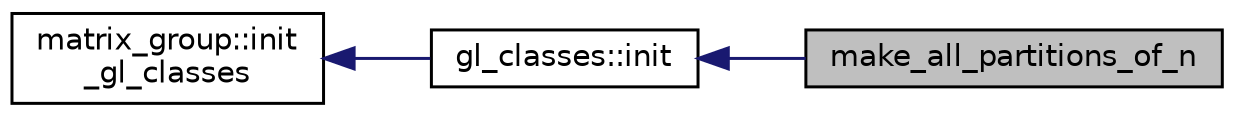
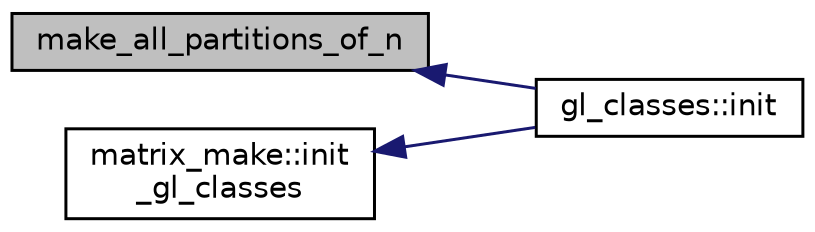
(168, 58) -> (220, 174)
(767, 58) -> (490, 82)
